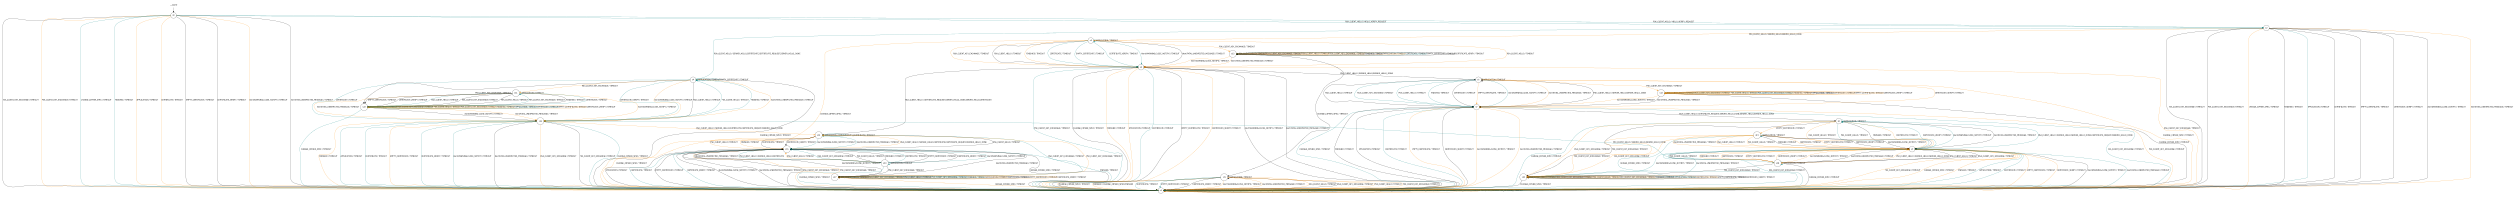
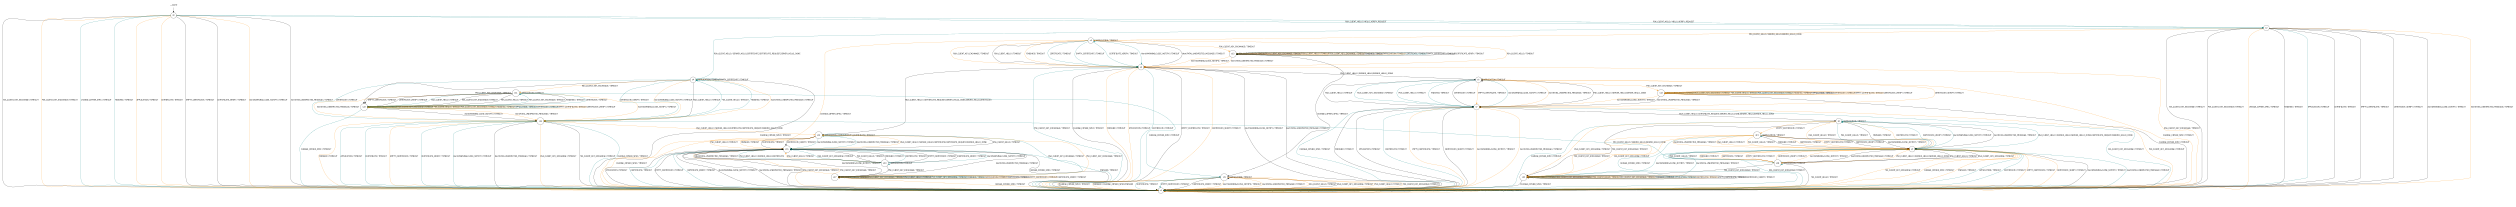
none -> (919, 97)
(1824, 177) -> (1824, 177)
(930, 187) -> none
